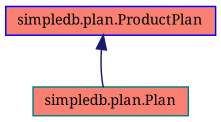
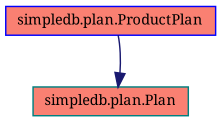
(101, 68) -> (120, 54)
